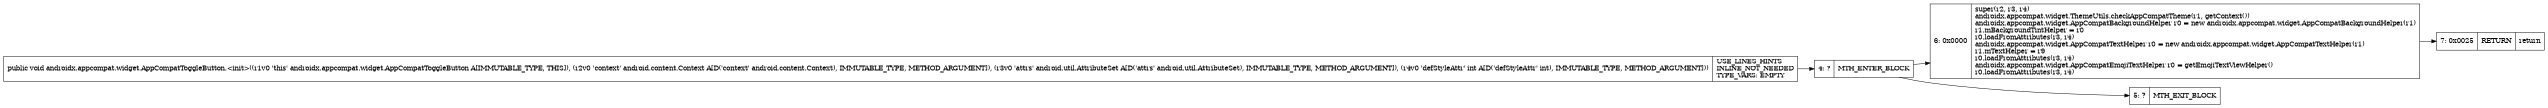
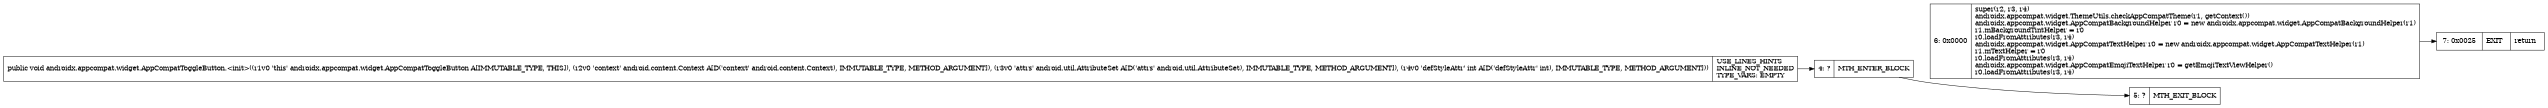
(2496, 41) -> (2494, 41)
(2010, 52) -> (2010, 52)
(1919, 64) -> none
